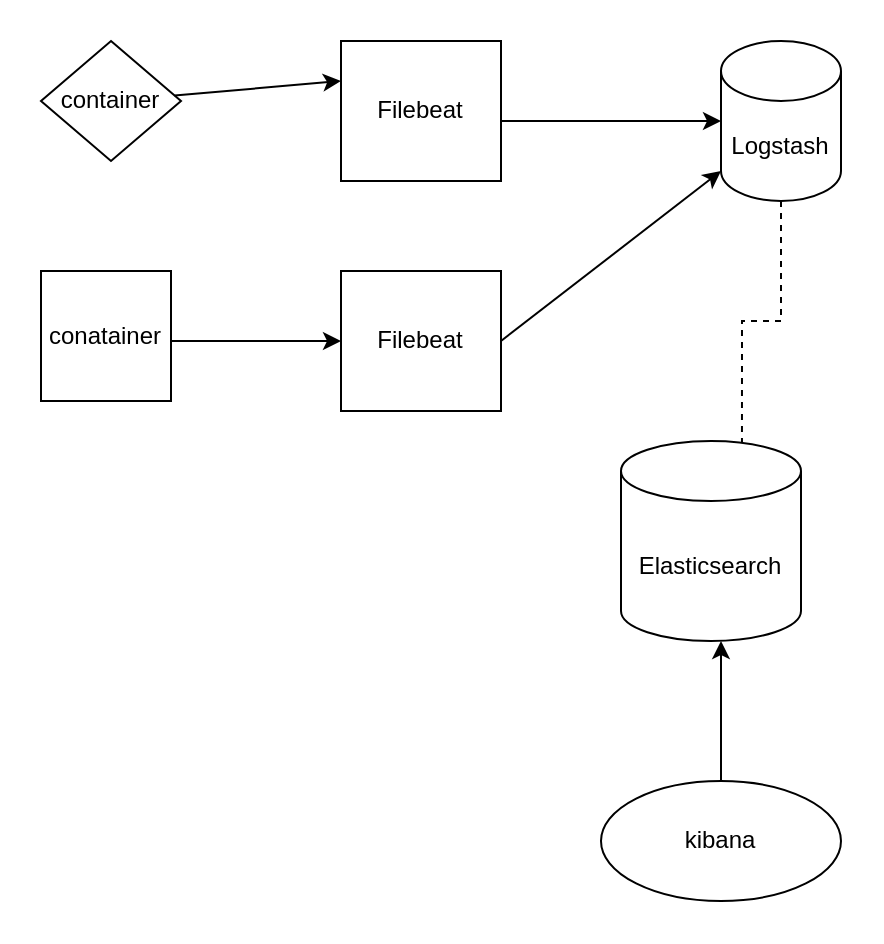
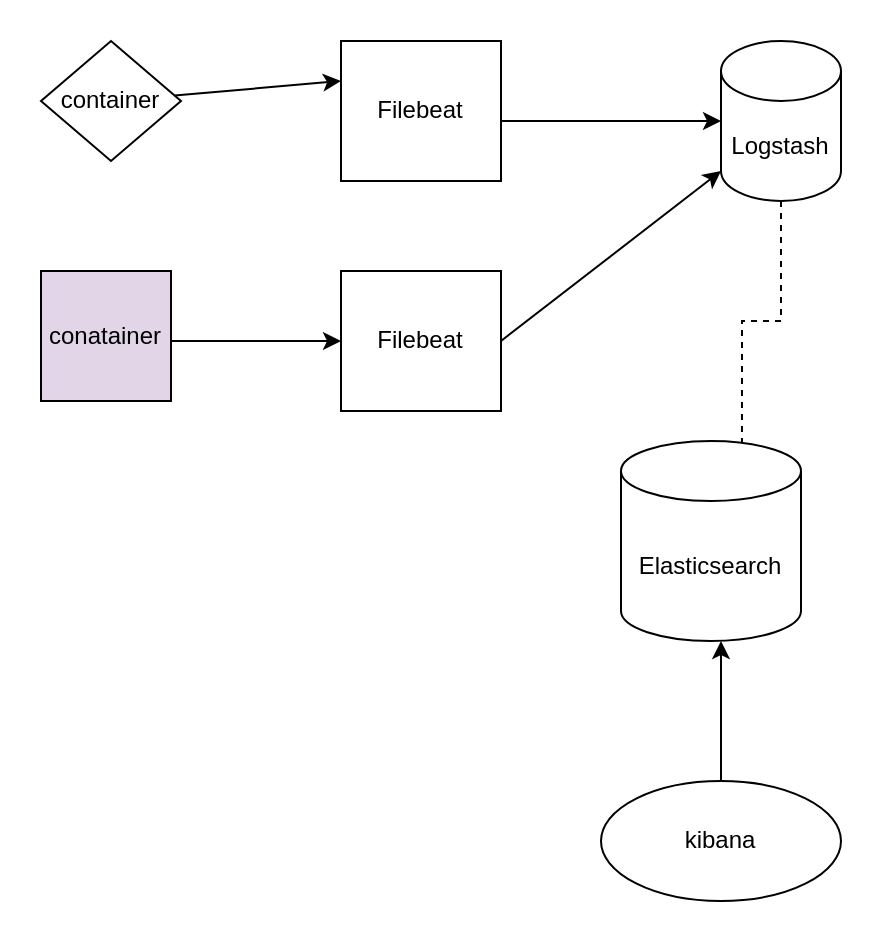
(106, 336) -> (106, 336)
